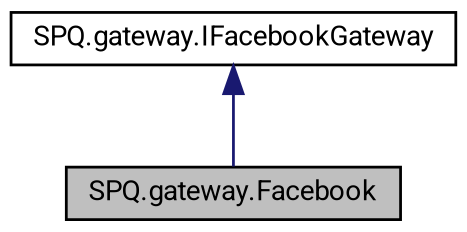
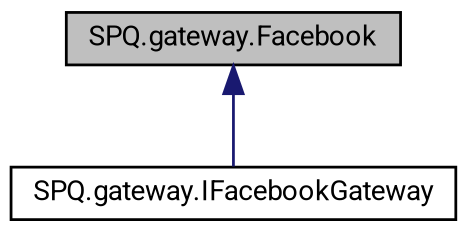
(233, 130) -> (233, 130)
